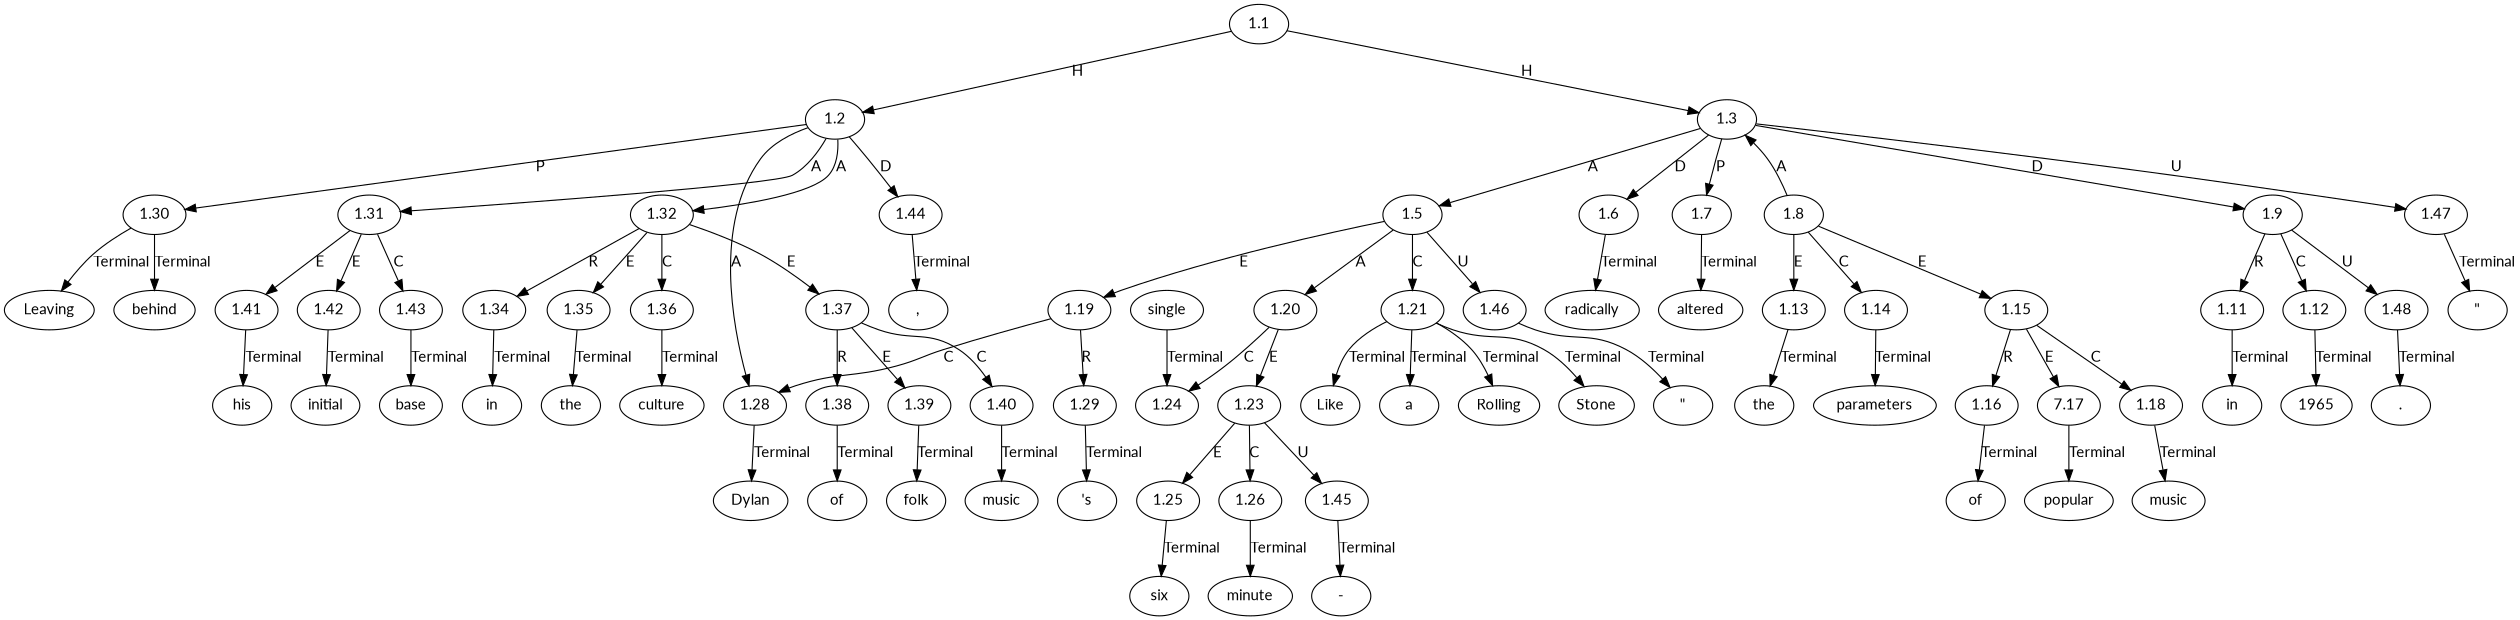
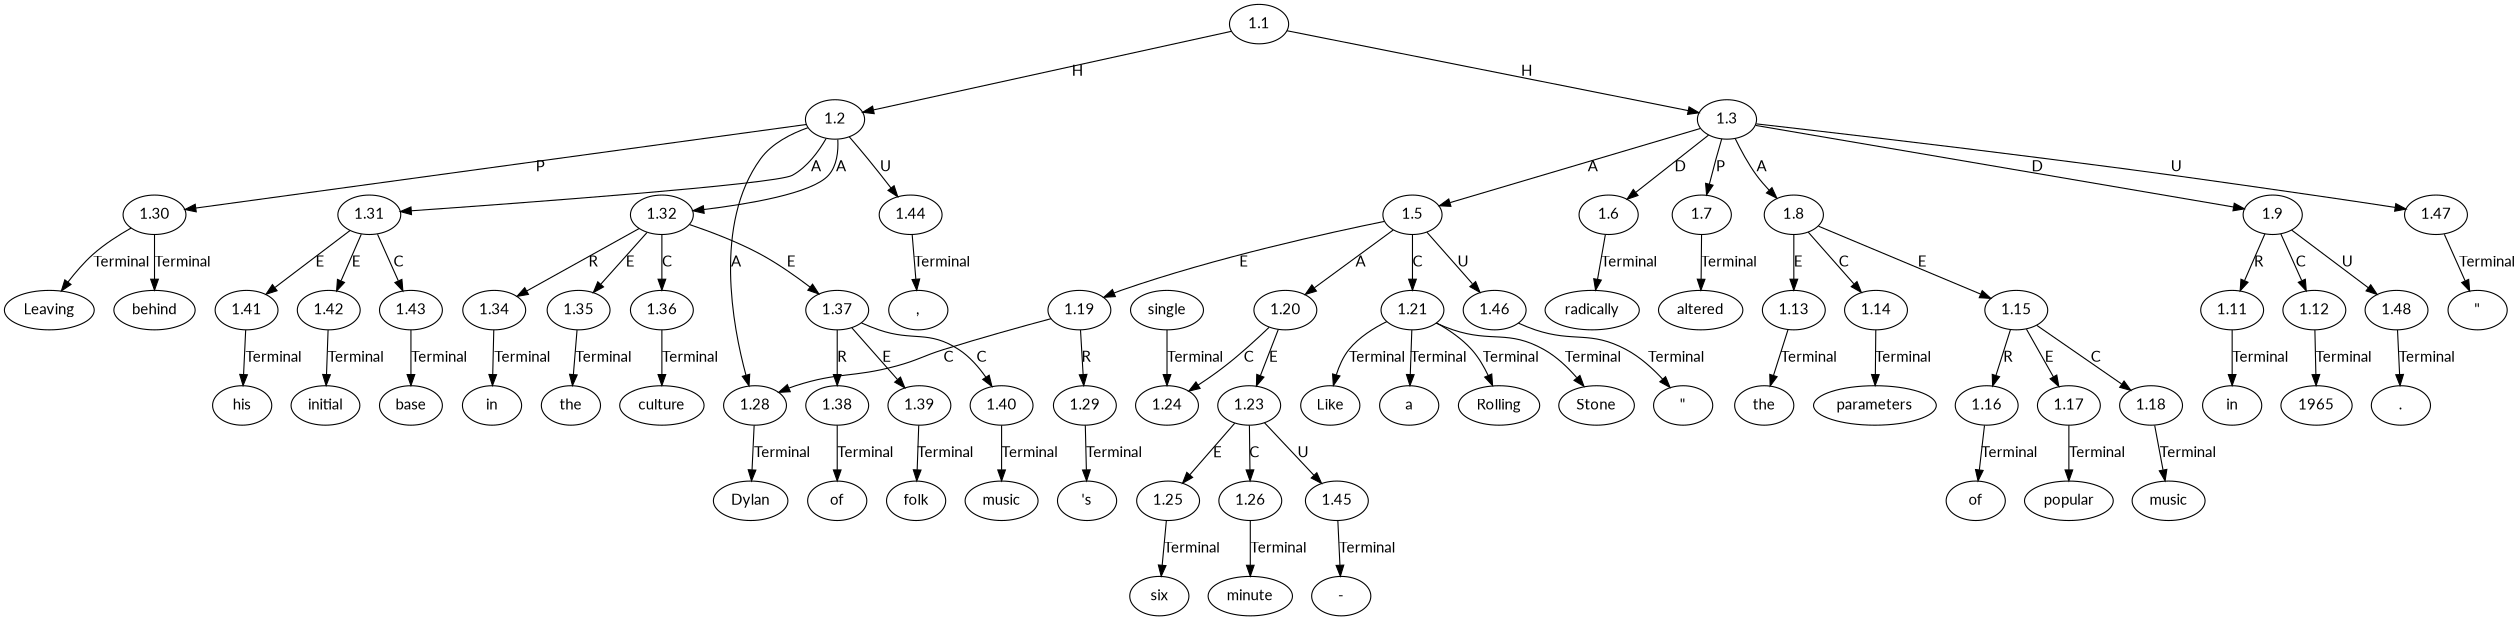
(886, 167) -> (886, 167)
(1773, 167) -> (1750, 166)
(2069, 405) -> (2069, 405)
